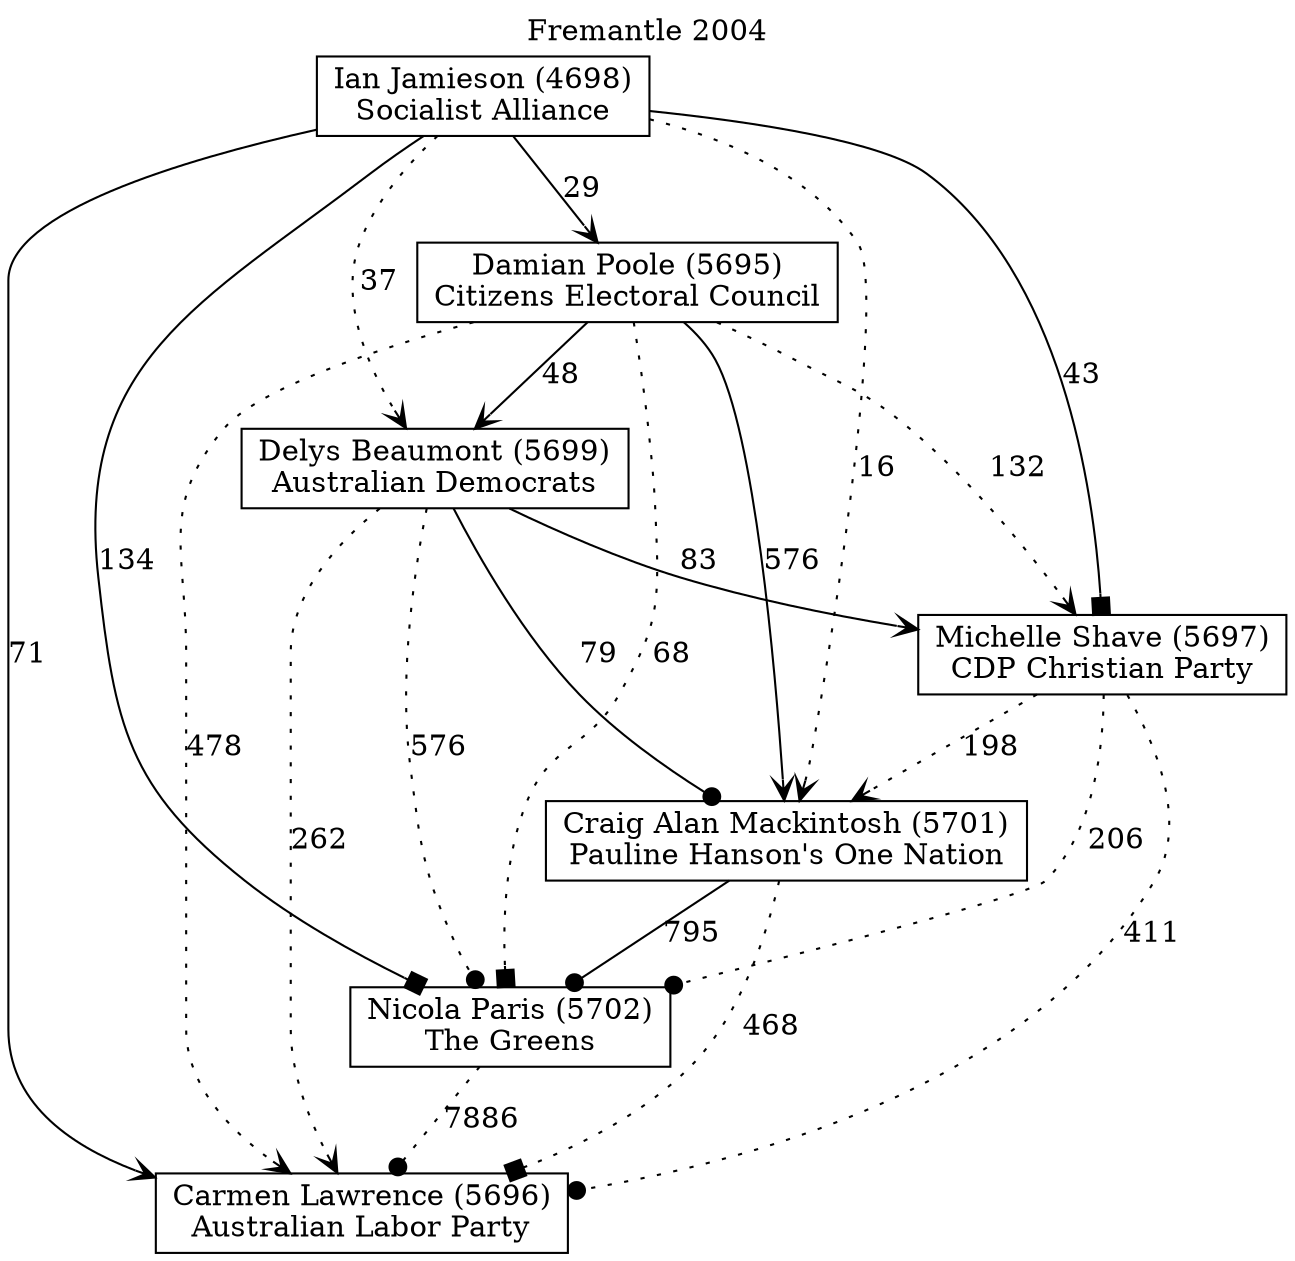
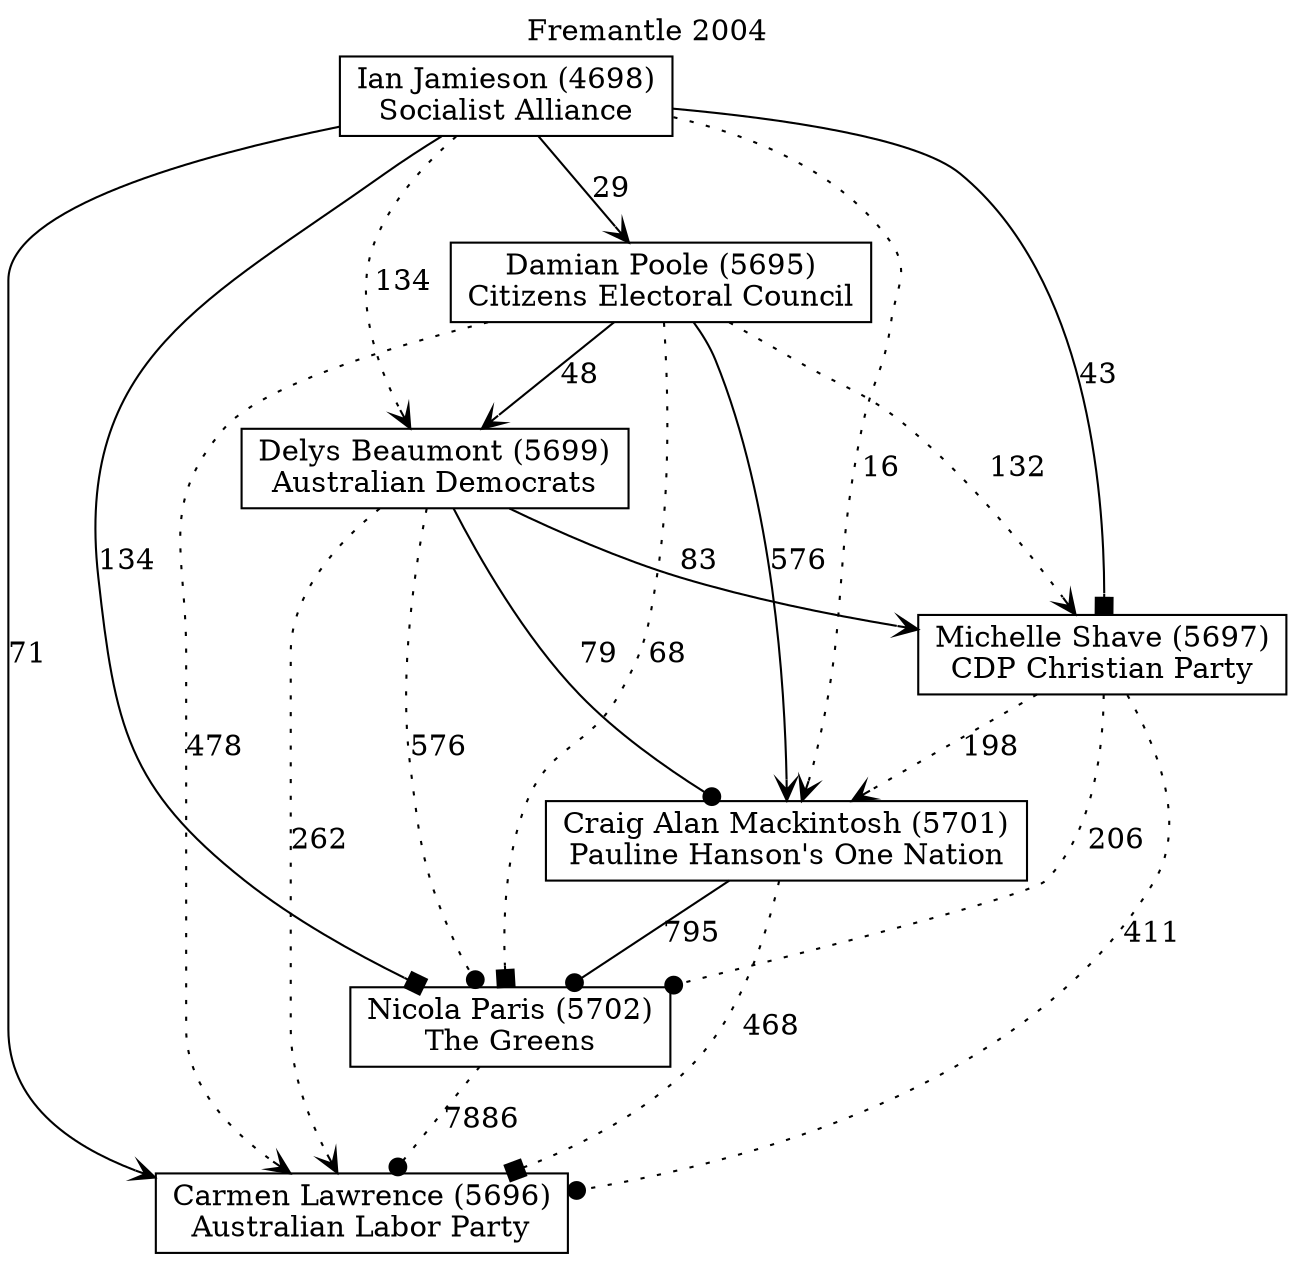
(380, 282) -> (404, 282)
